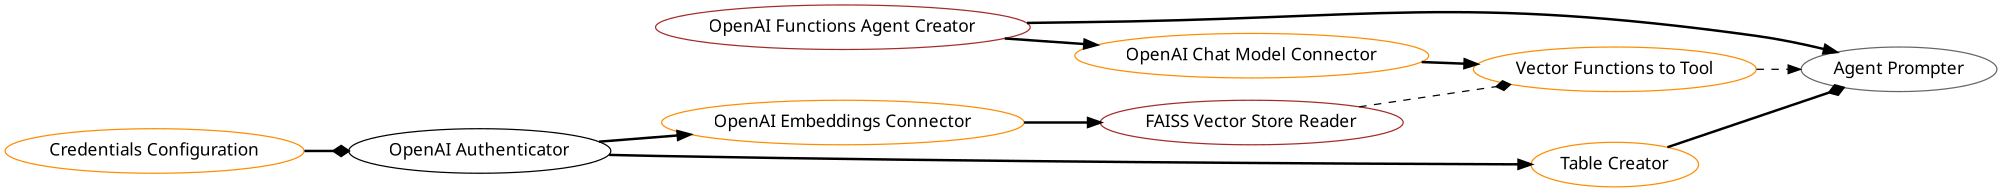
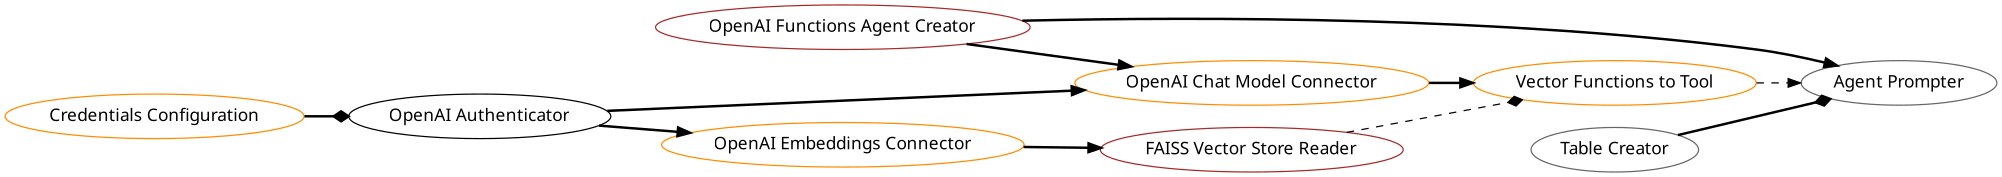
(1064, 161) -> (839, 101)
(1615, 165) -> (1615, 150)
